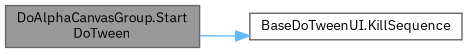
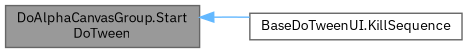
(218, 36) -> (232, 17)
